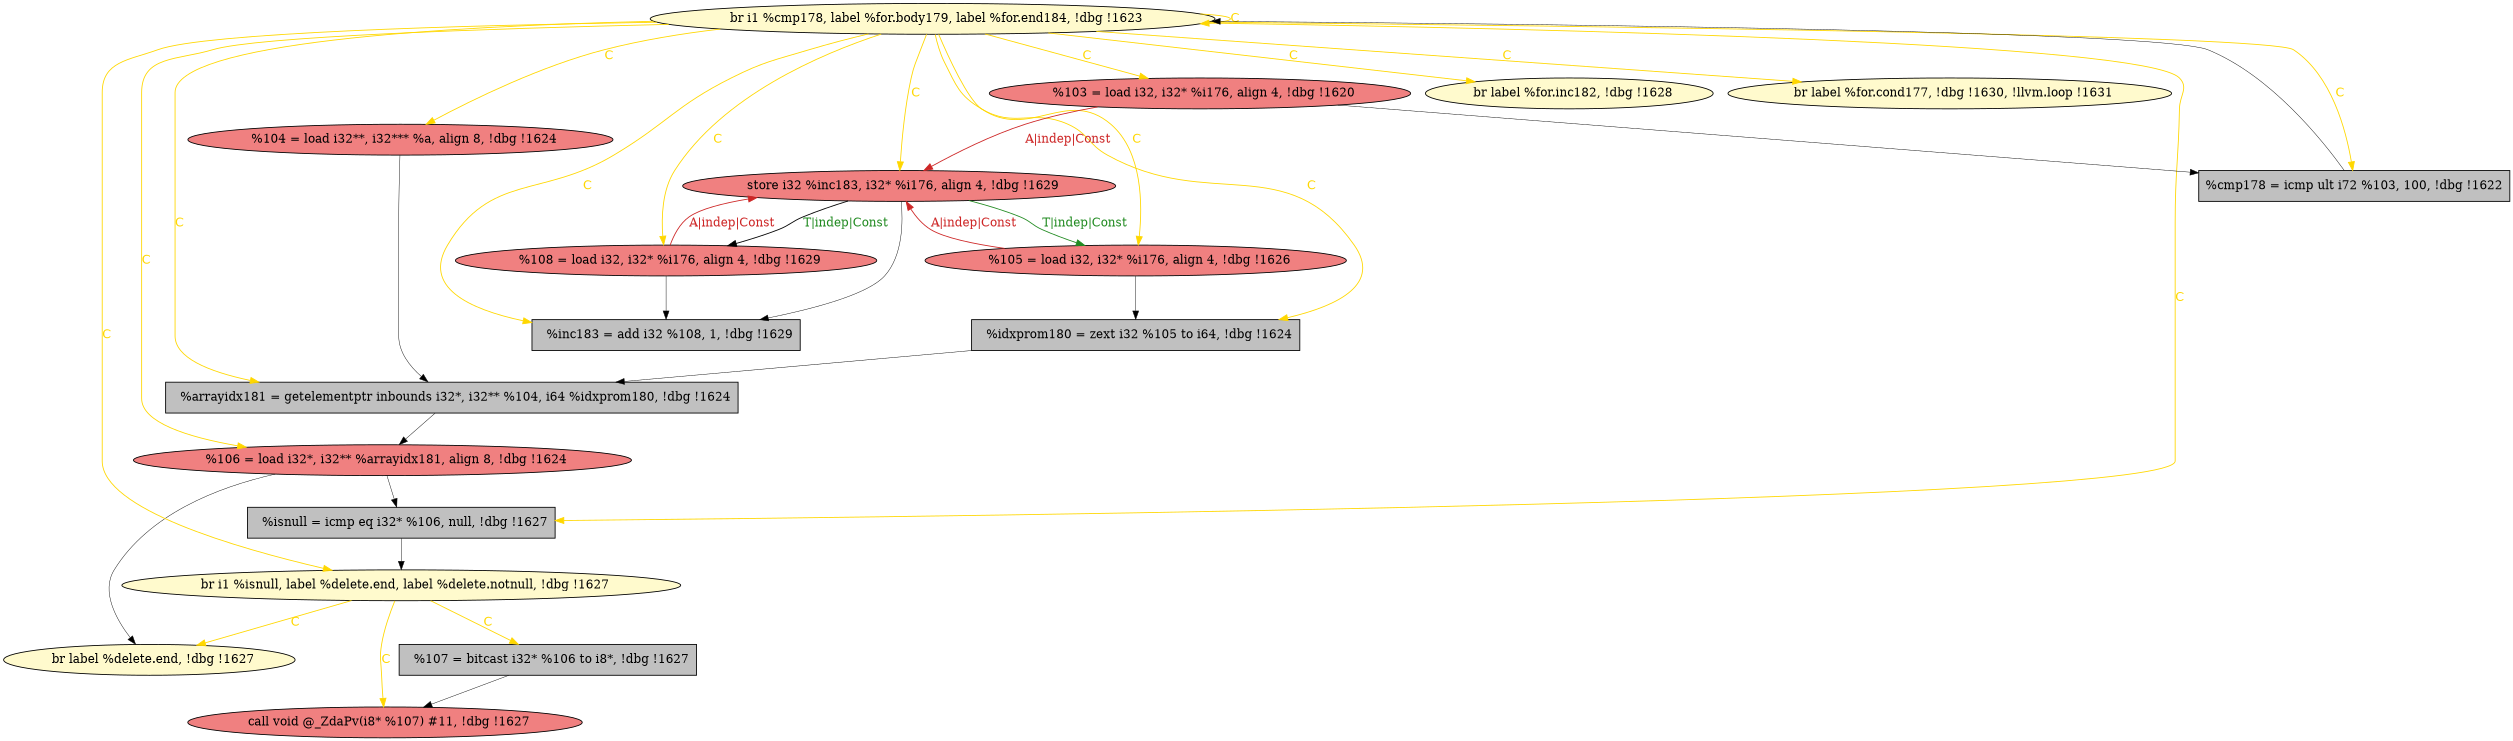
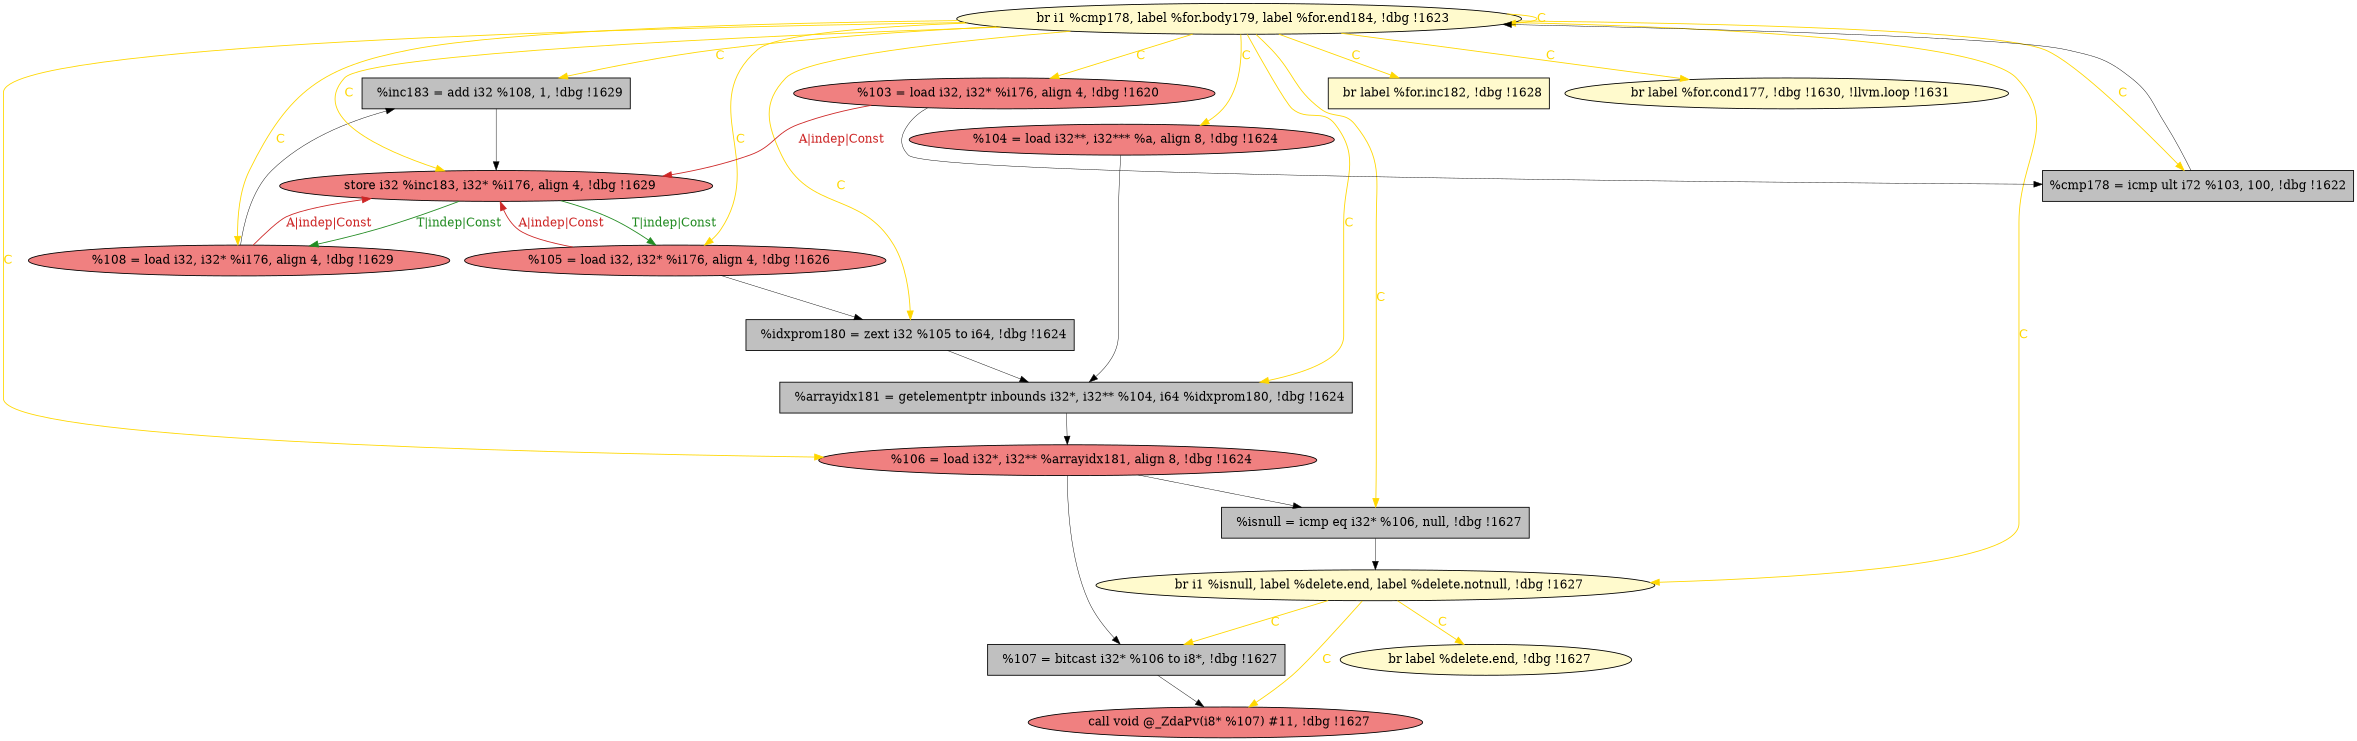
(1569, 93) -> (1439, 93)
(792, 223) -> (390, 225)
(865, 289) -> (496, 135)
(154, 527) -> (1076, 562)
